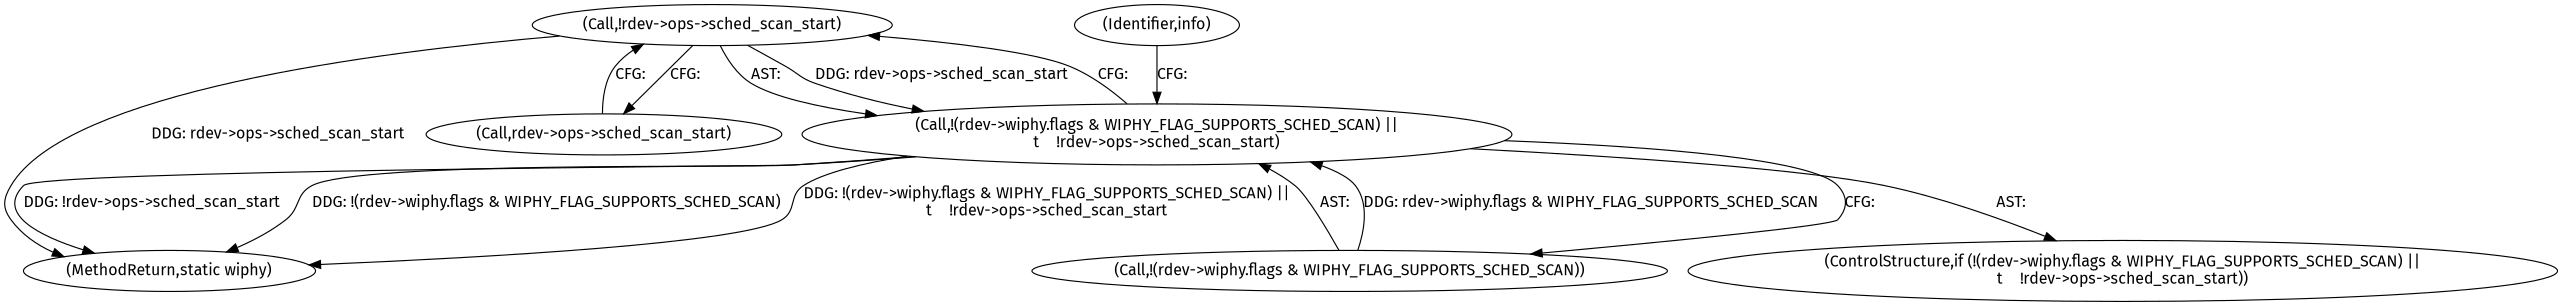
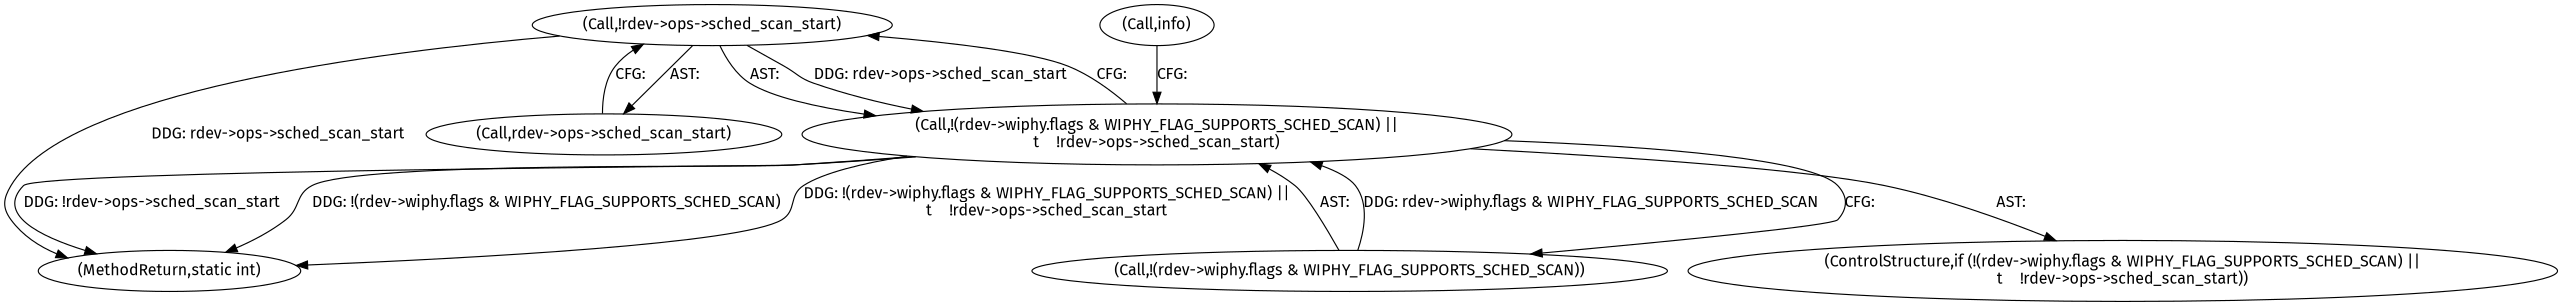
(1157, 25) -> (1157, 25)
(688, 75) -> (687, 75)
(170, 271) -> (170, 271)
